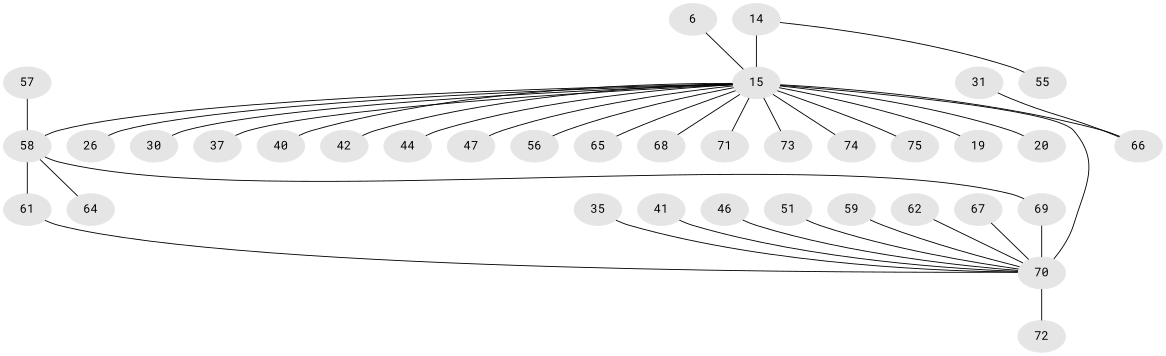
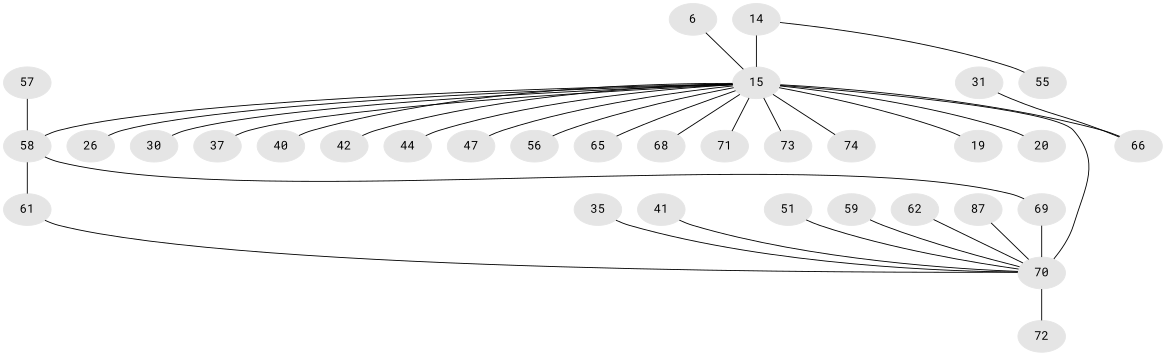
(915, 146) -> none
(91, 210) -> none
(725, 210) -> none
(978, 210) -> (978, 210)
